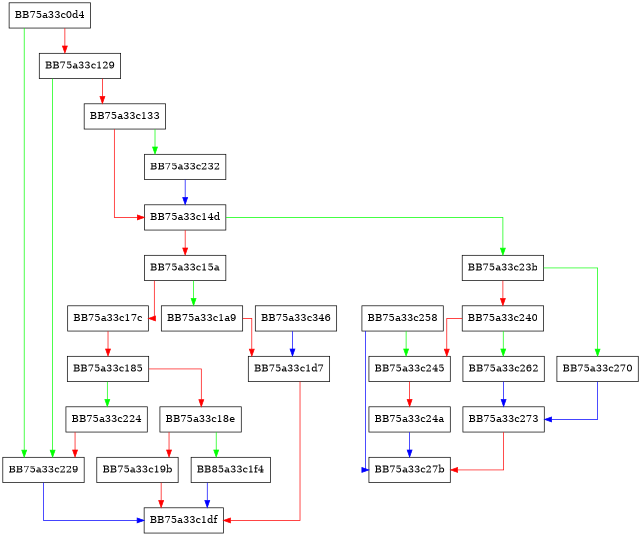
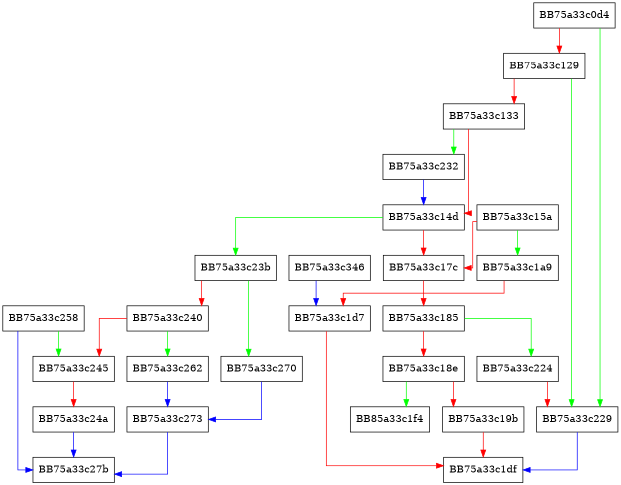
(185, 239) -> (424, 239)
(499, 470) -> (166, 474)
(207, 492) -> none
